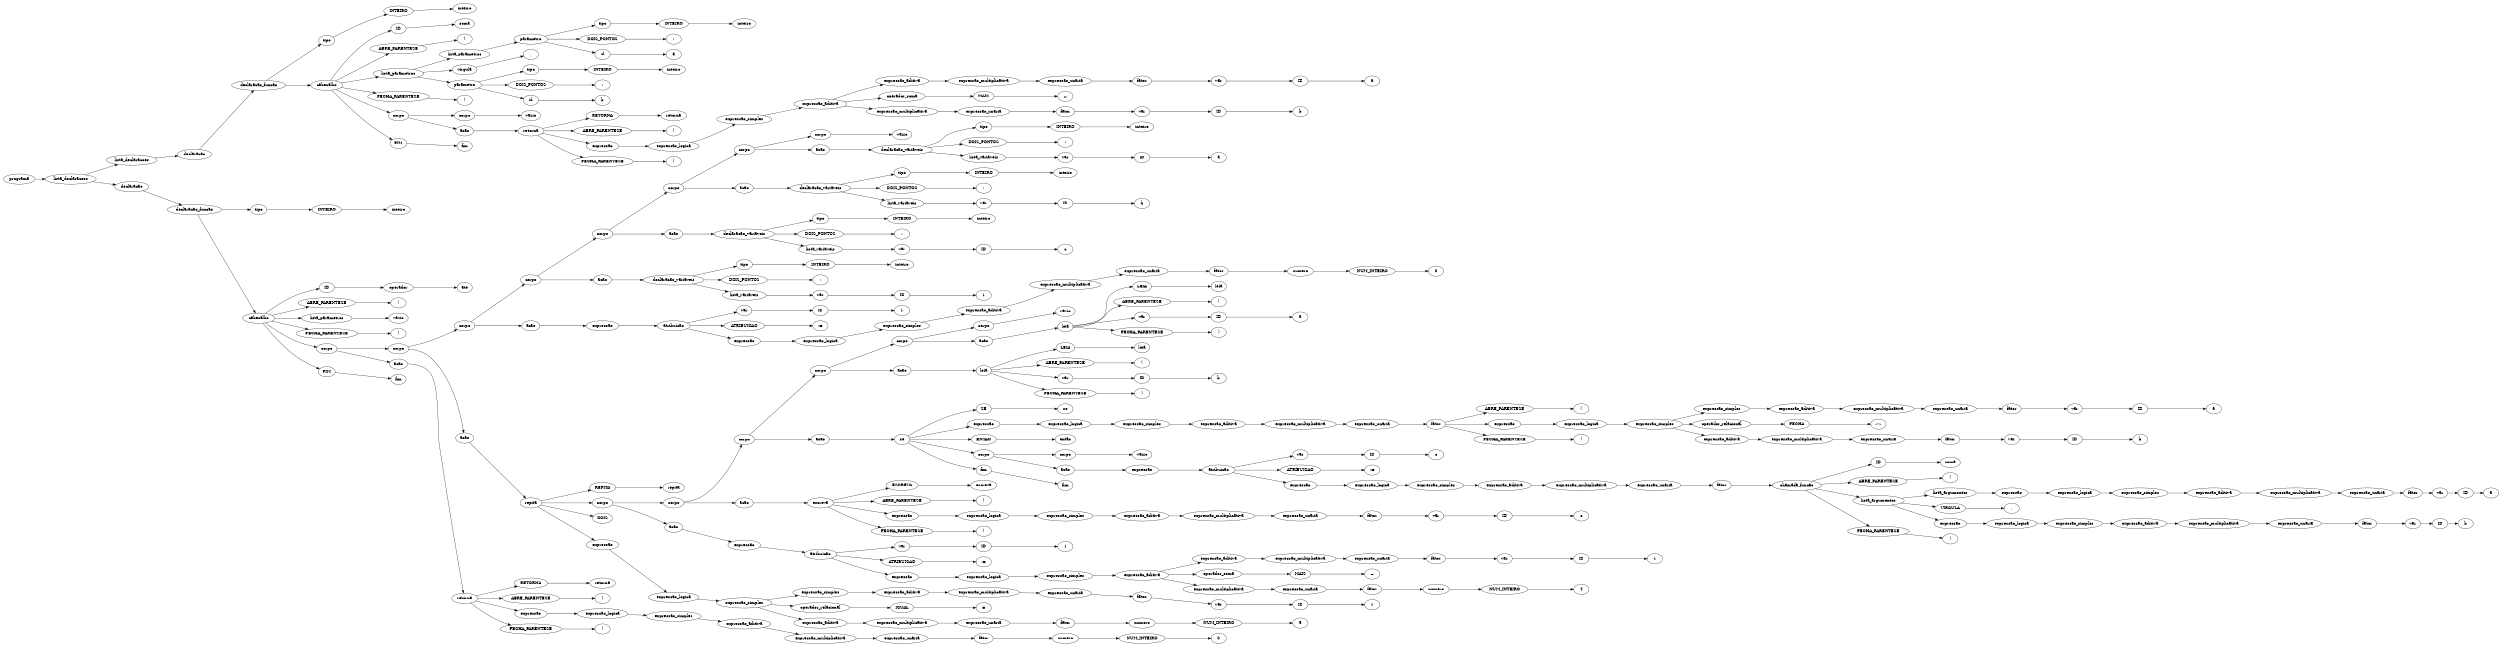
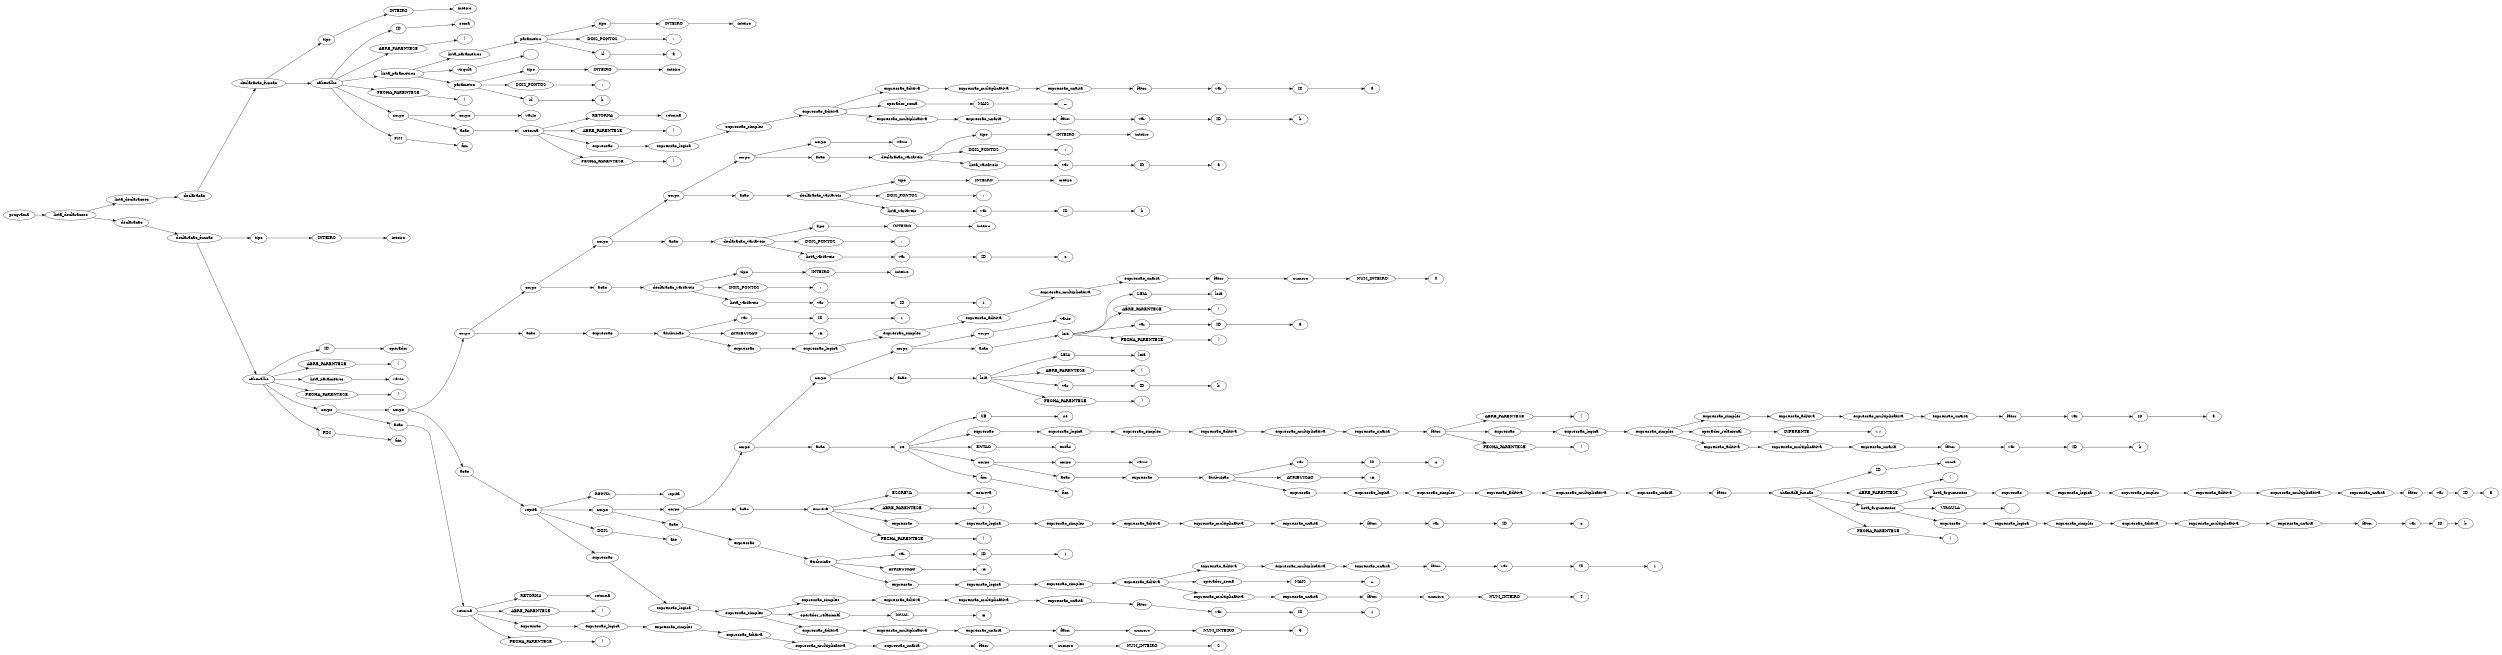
(434, 288) -> (638, 535)
(1797, 424) -> (1797, 432)
